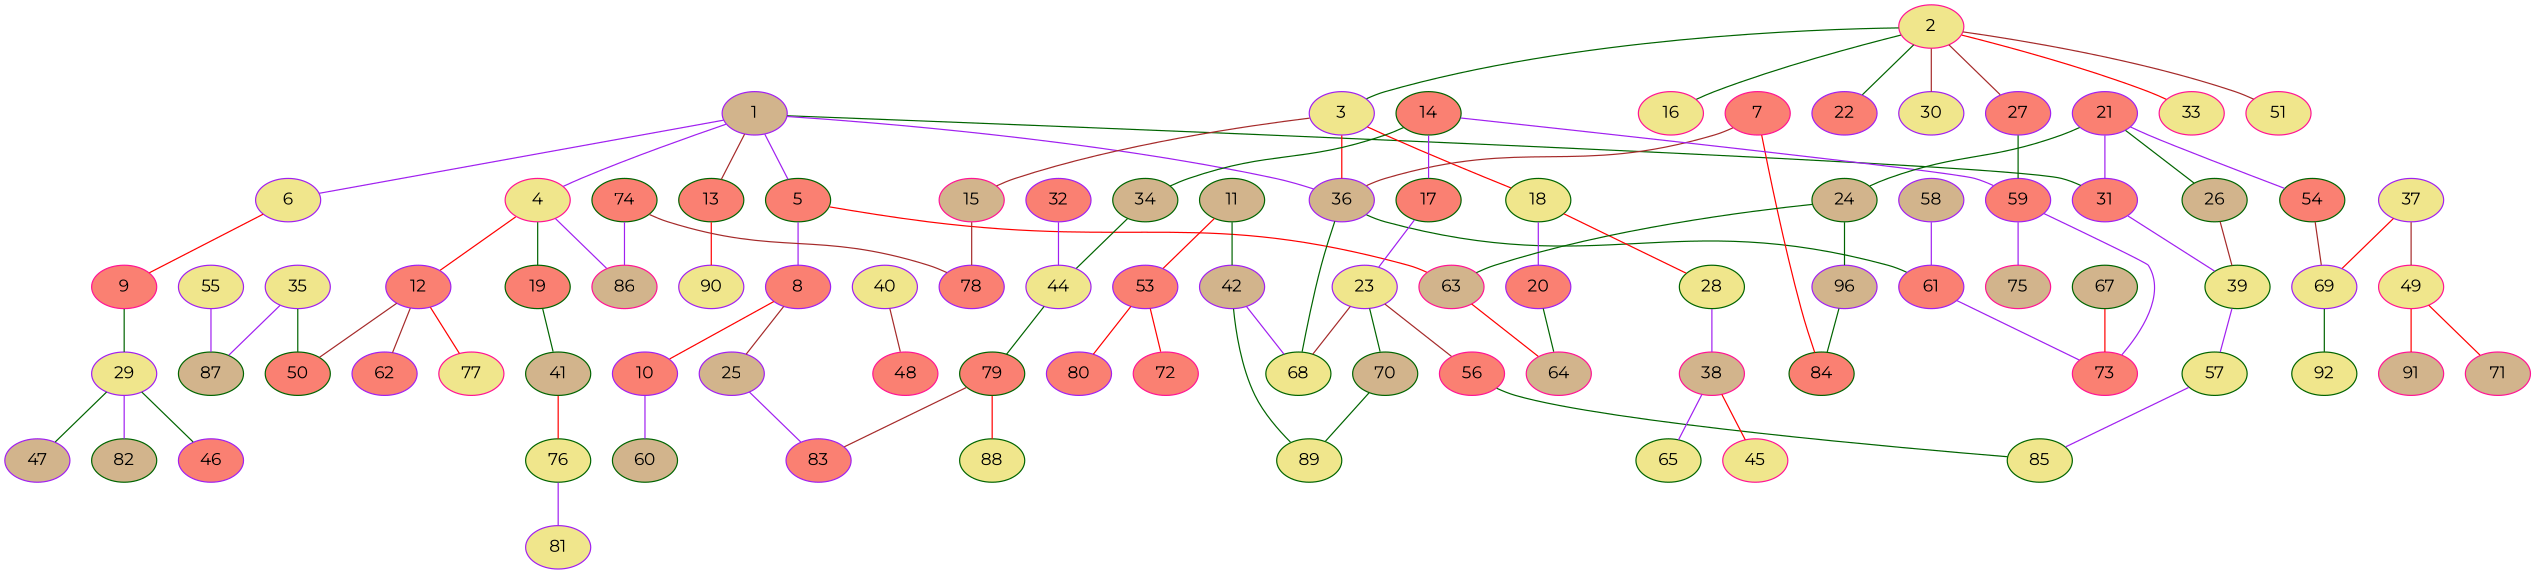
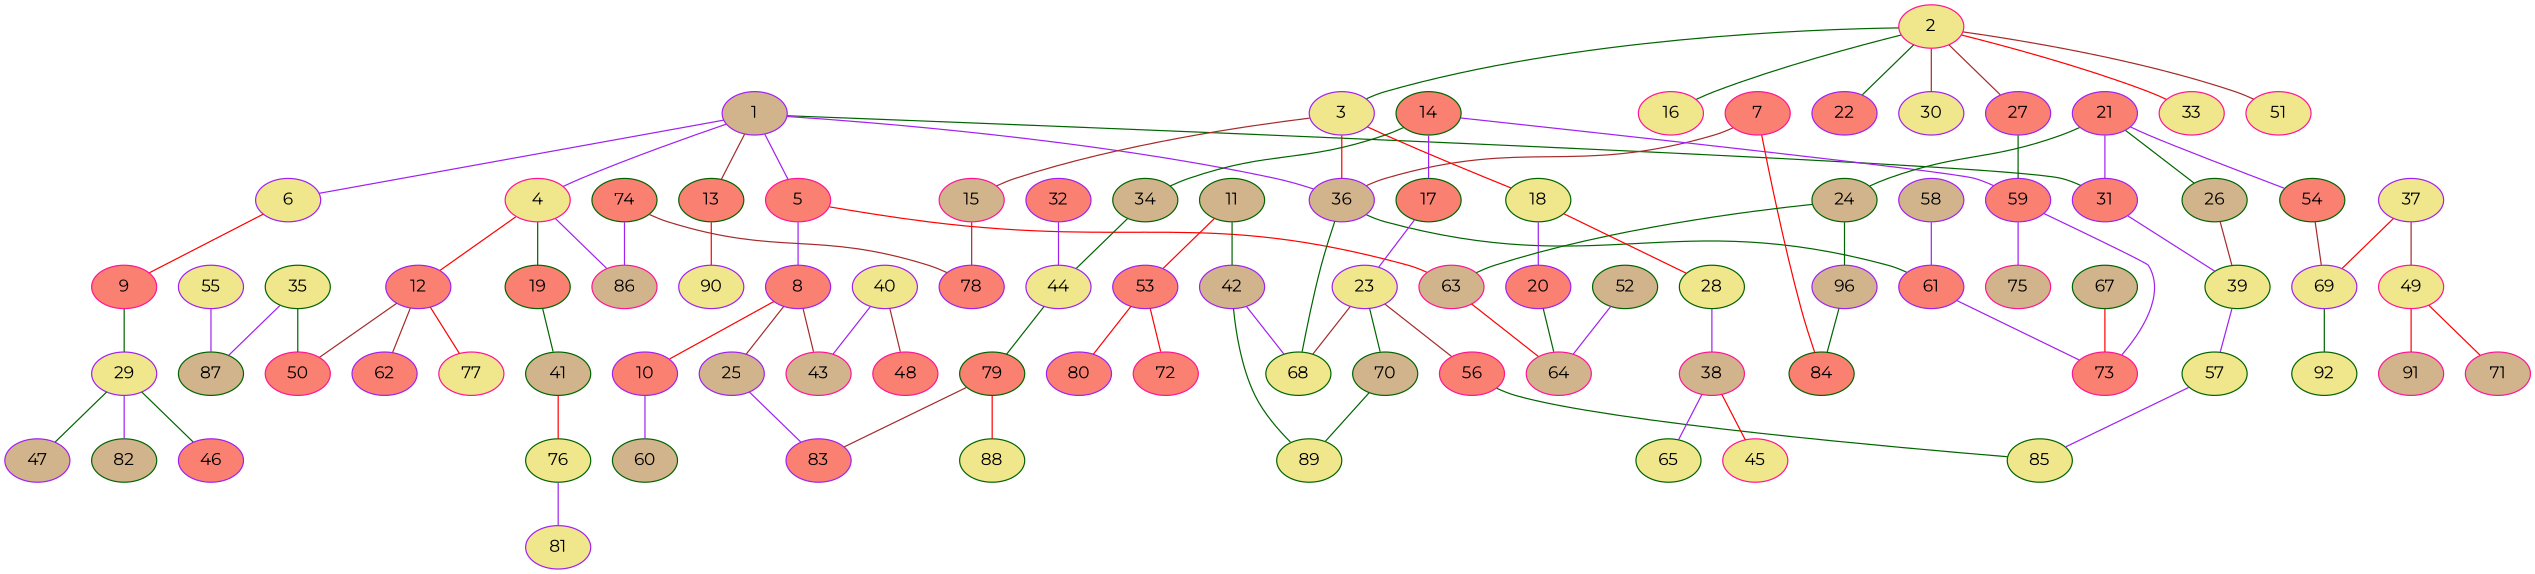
(798, 200) -> (798, 200)
(298, 287) -> (298, 287)
none -> (1625, 287)
(298, 374) -> (298, 374)
none -> (819, 374)
